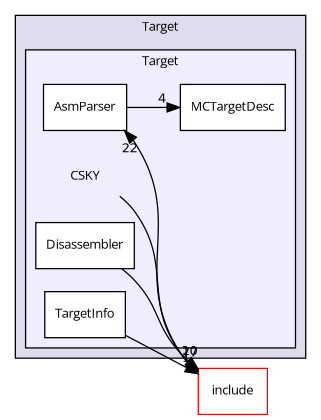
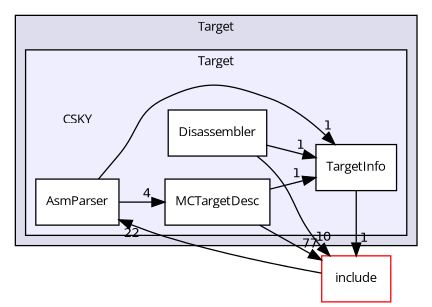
none -> (198, 87)
none -> (285, 150)
none -> (292, 183)
(150, 242) -> (285, 239)
